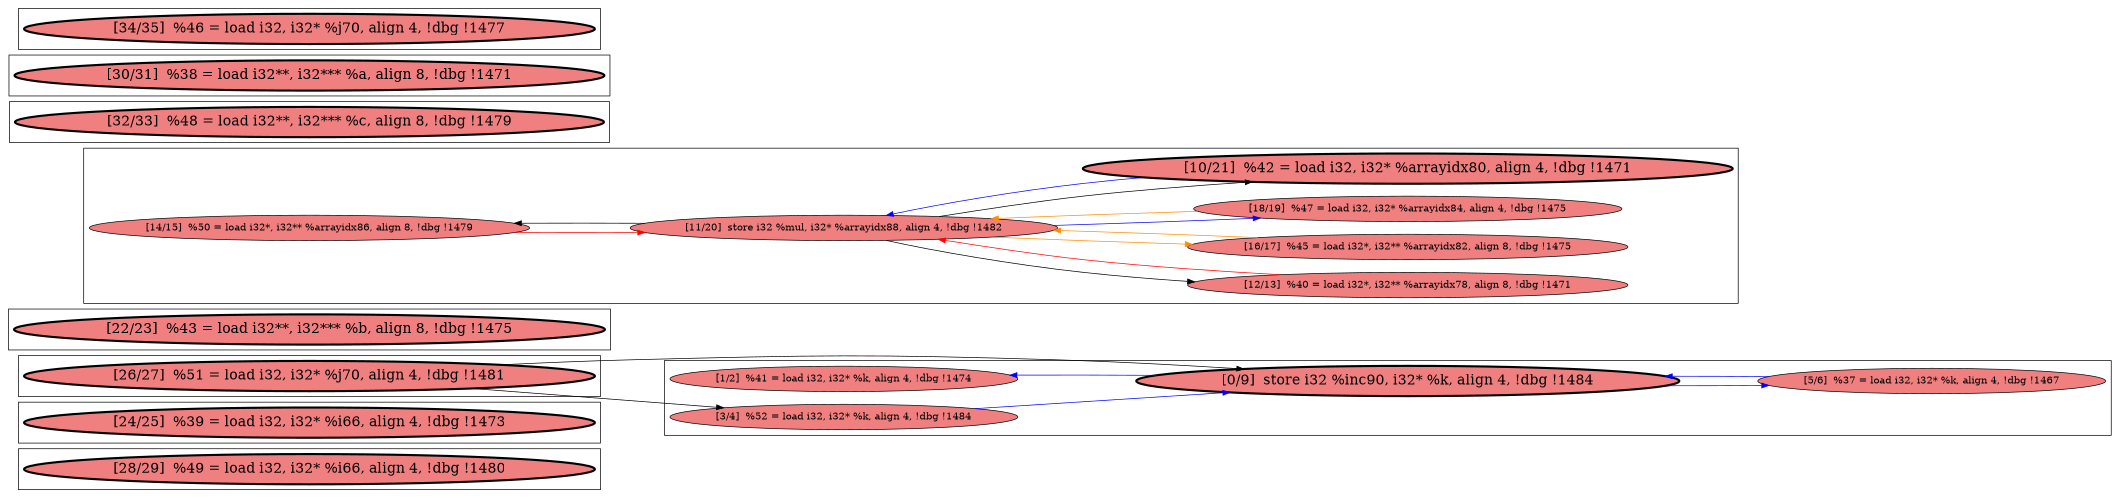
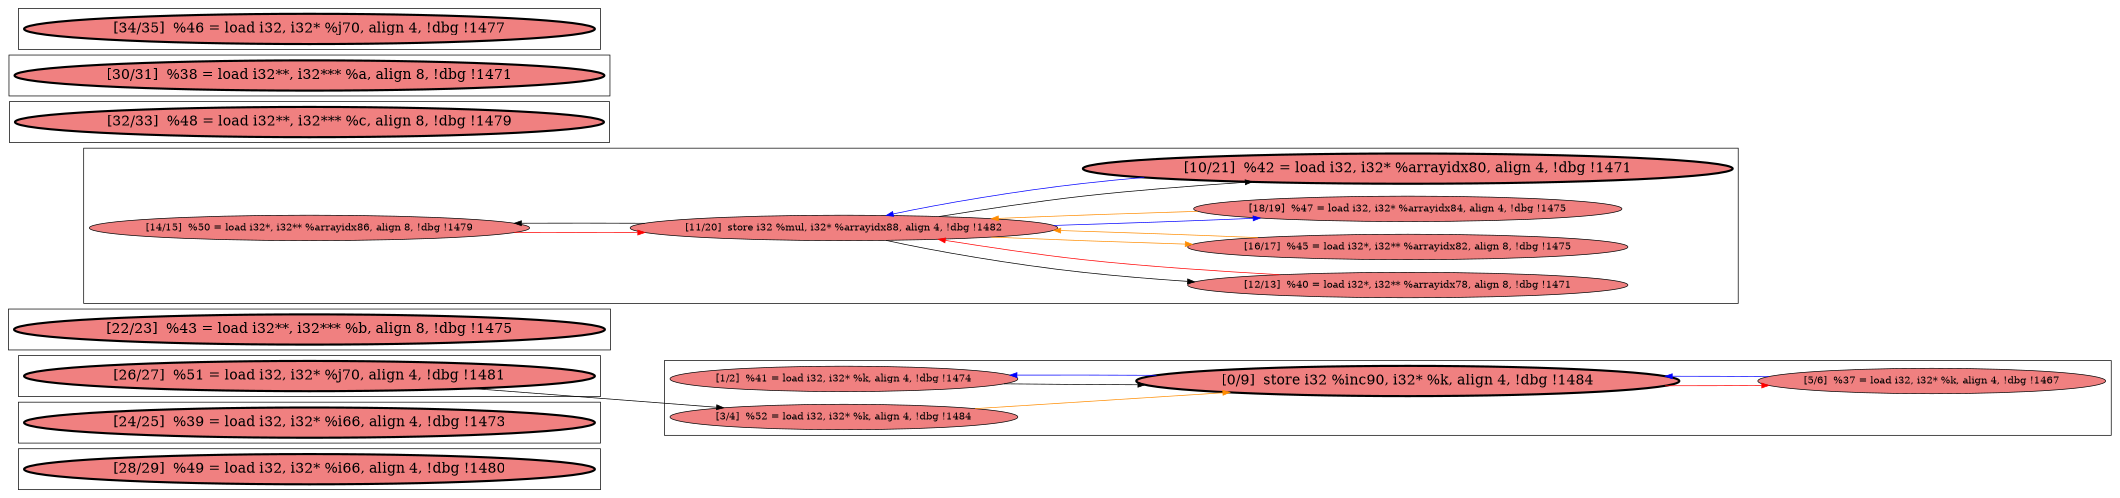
(868, 356) -> (1071, 384)
(1713, 386) -> (1713, 386)
(1099, 401) -> (1099, 401)
